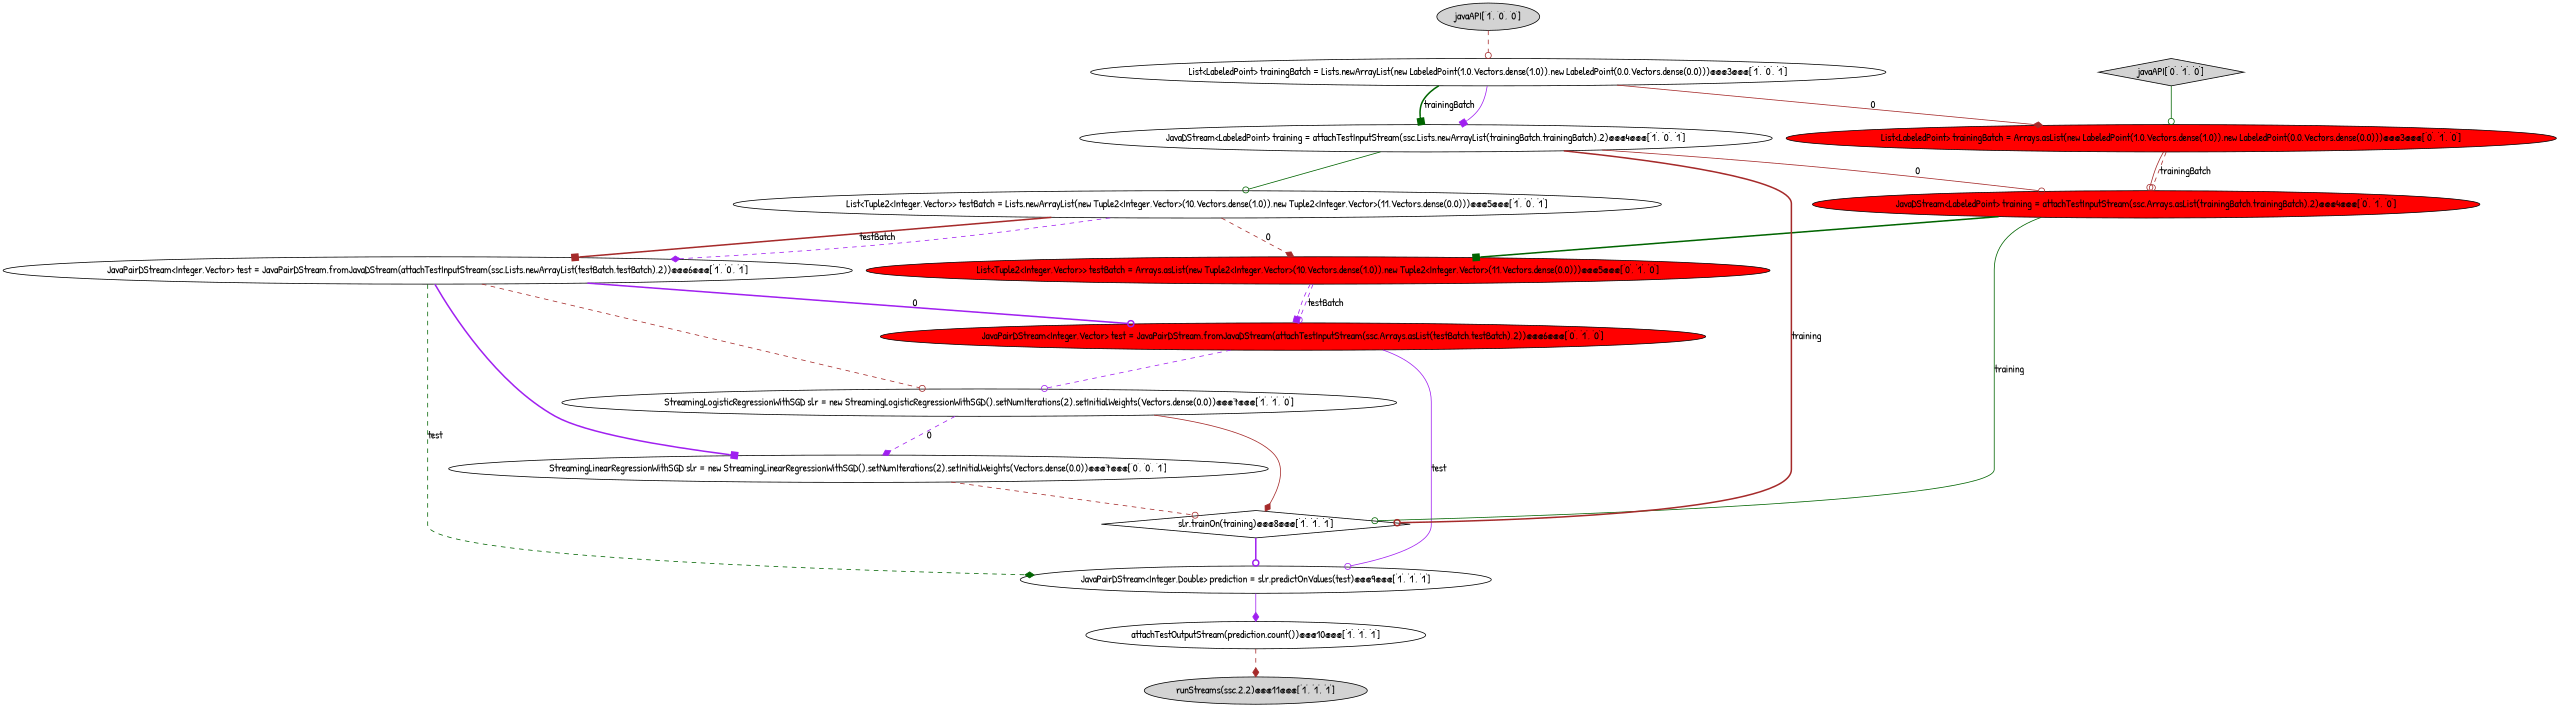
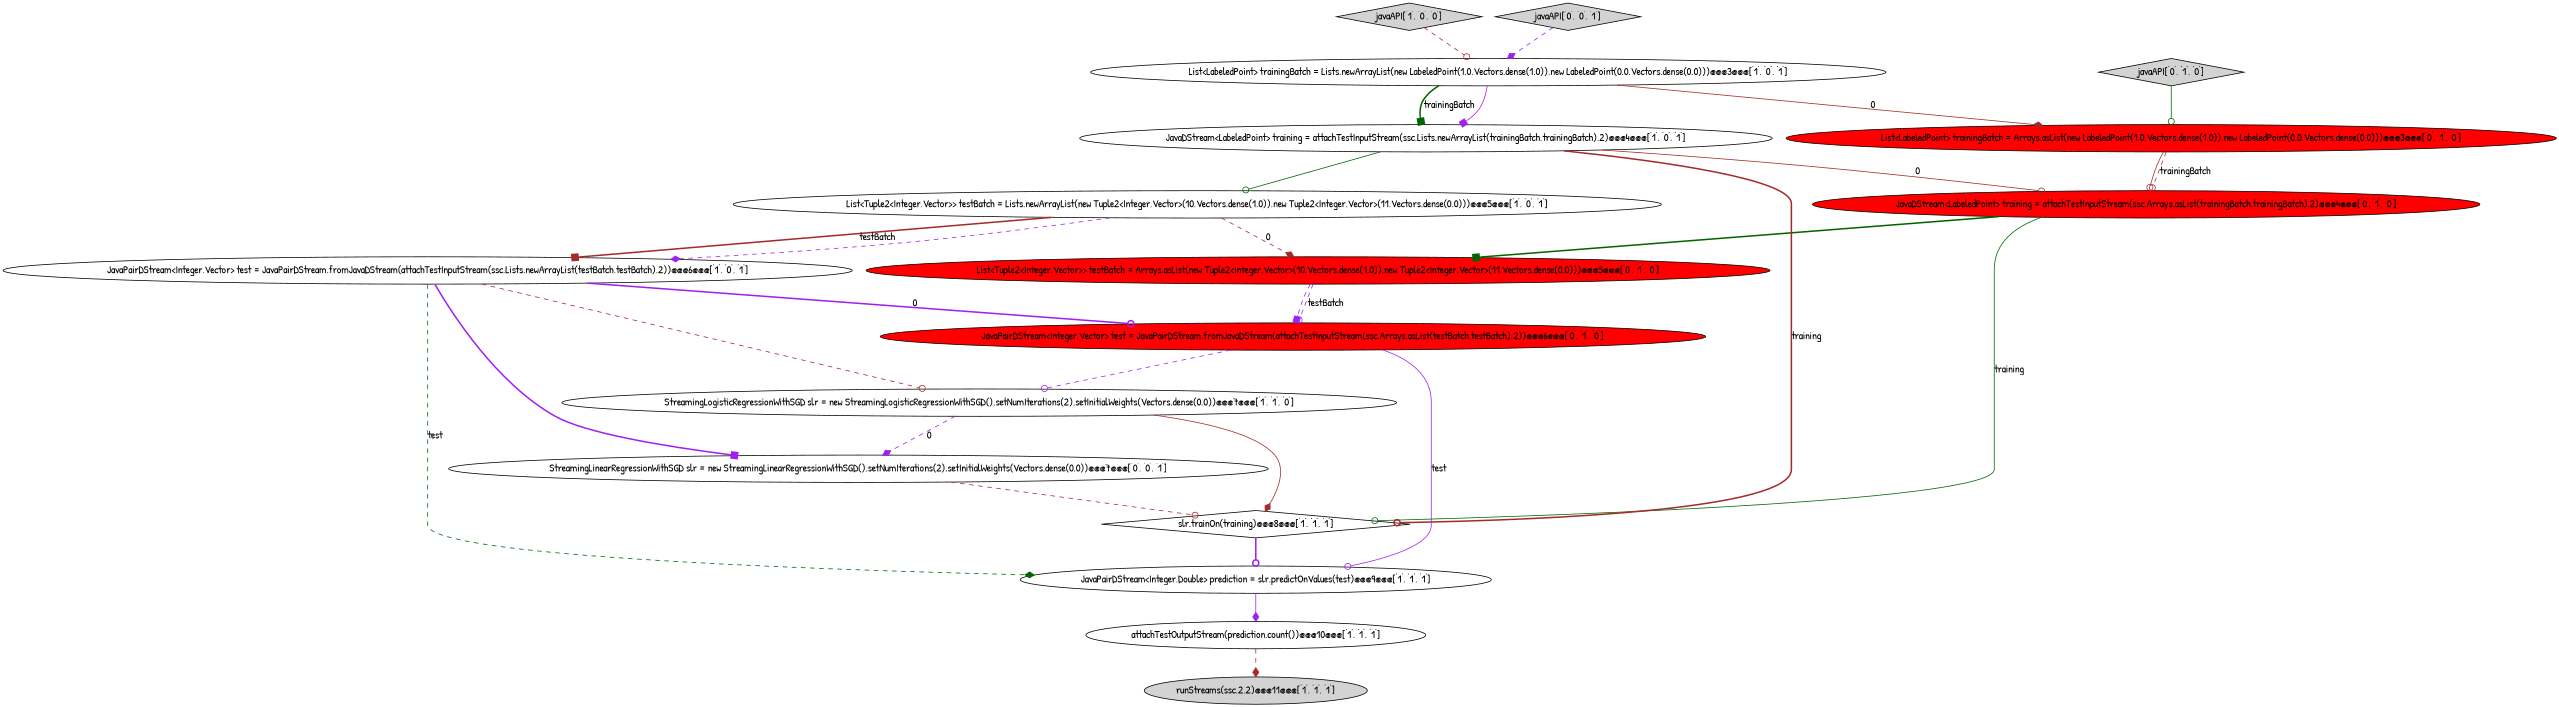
(1488, 17) -> (1409, 17)
none -> (1568, 17)
